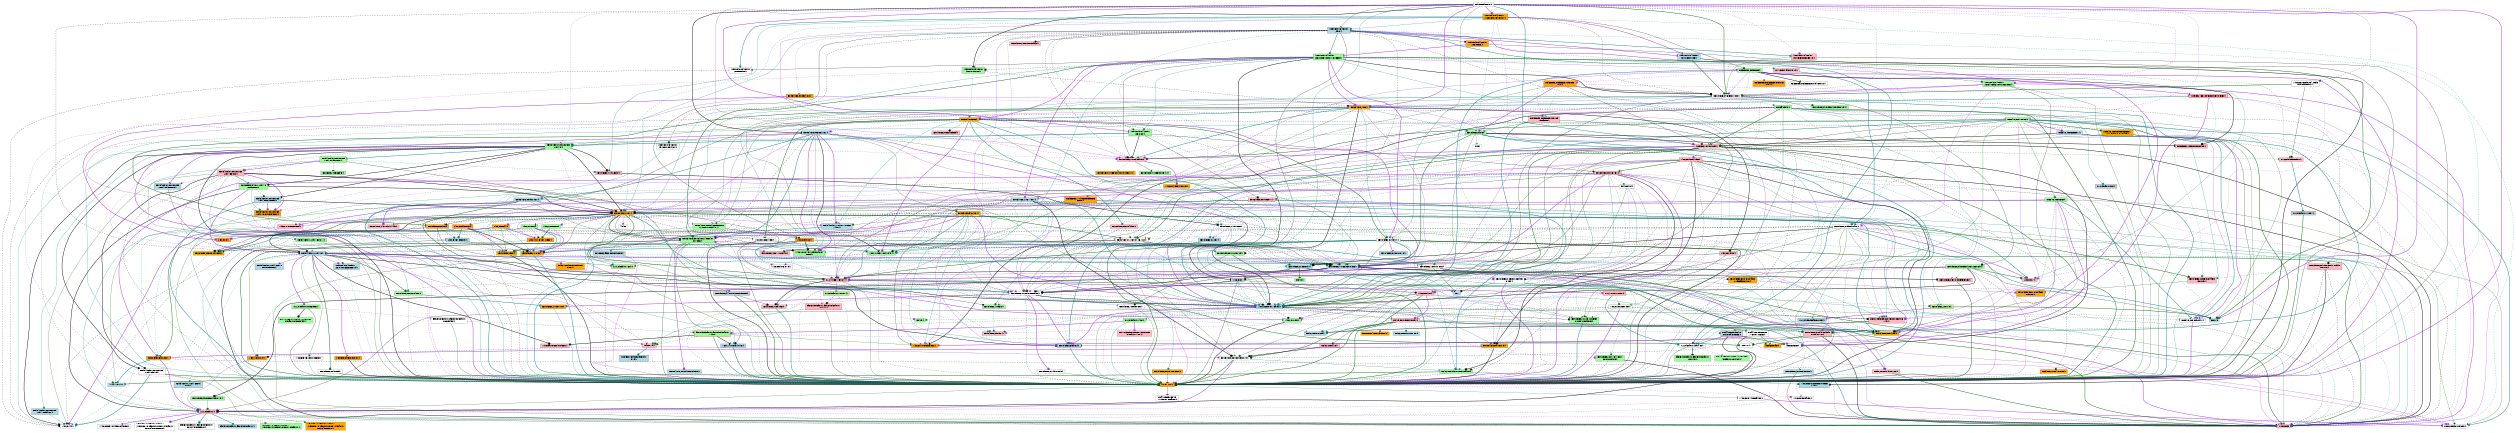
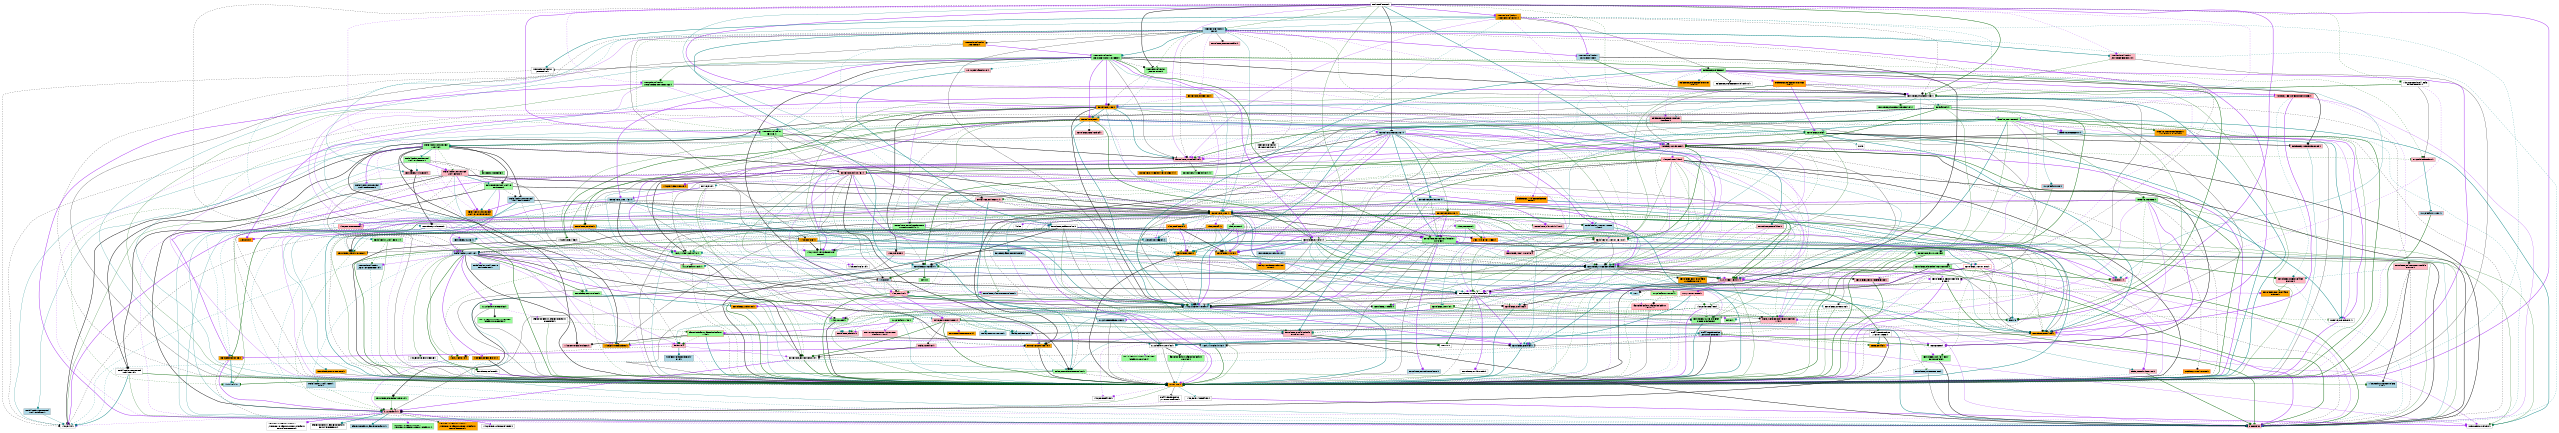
(901, 245) -> none
